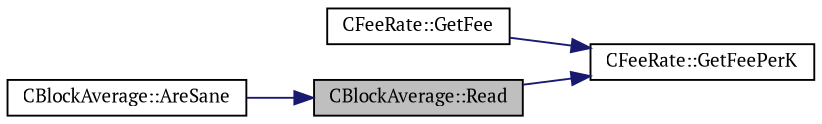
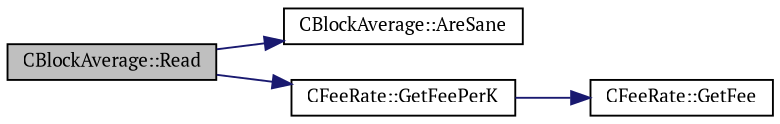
(541, 42) -> (543, 98)
(270, 98) -> (241, 46)
